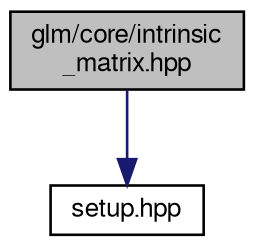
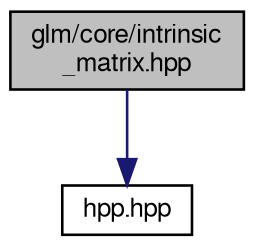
(127, 210) -> (127, 210)
